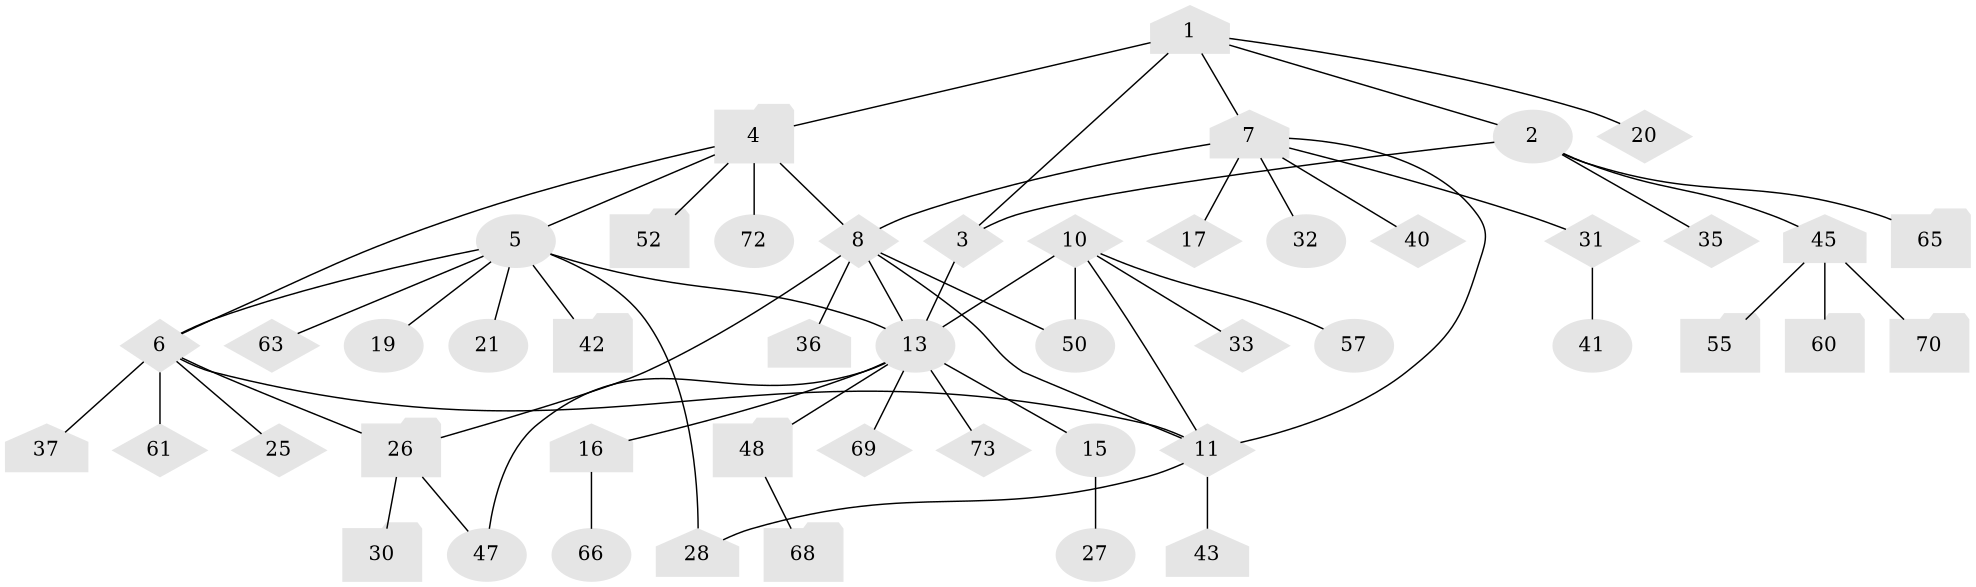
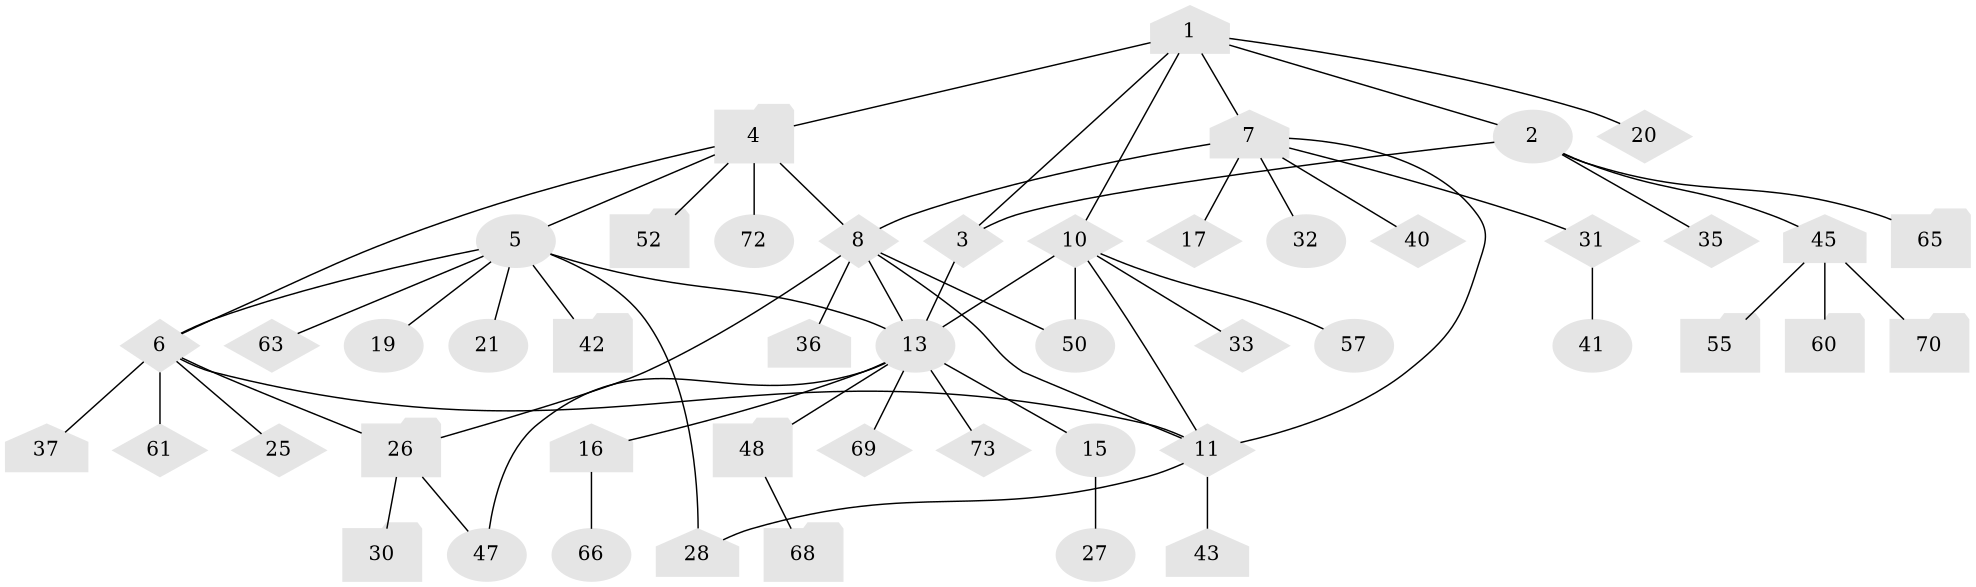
none -> (1133, 137)
